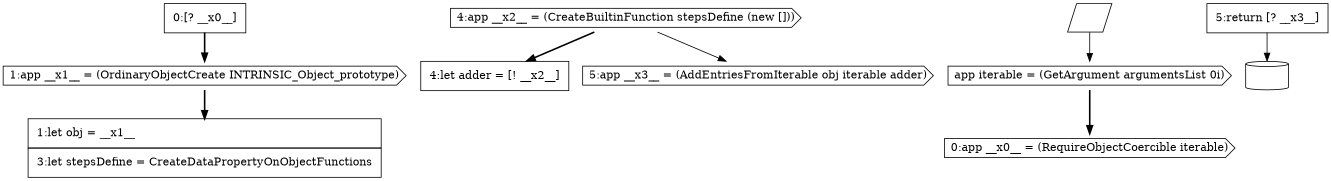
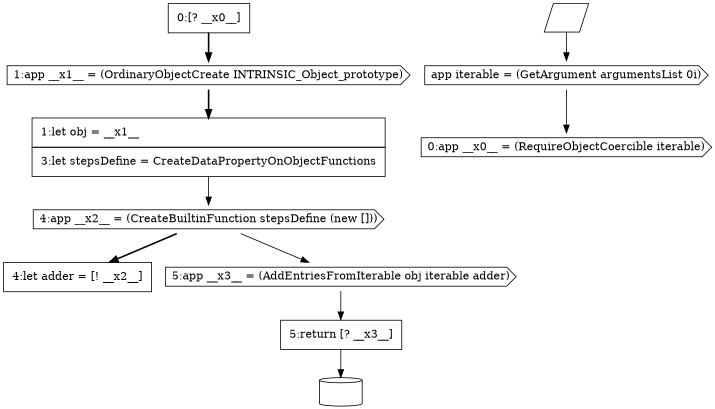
(1090, 108) -> (566, 107)
none -> (209, 187)
none -> (341, 301)
